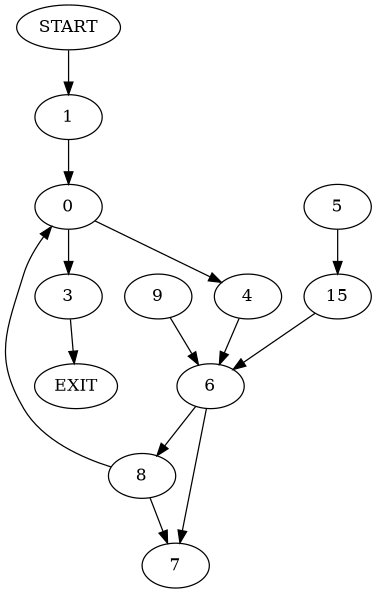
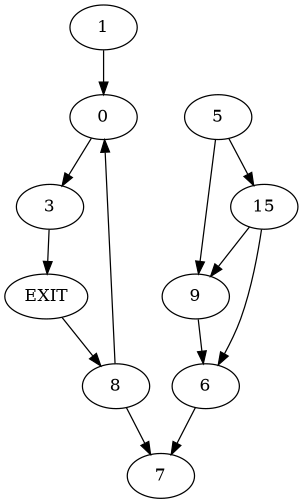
(69, 27) -> none
none -> (208, 200)
none -> (234, 247)
(248, 297) -> none
(180, 426) -> (77, 337)
